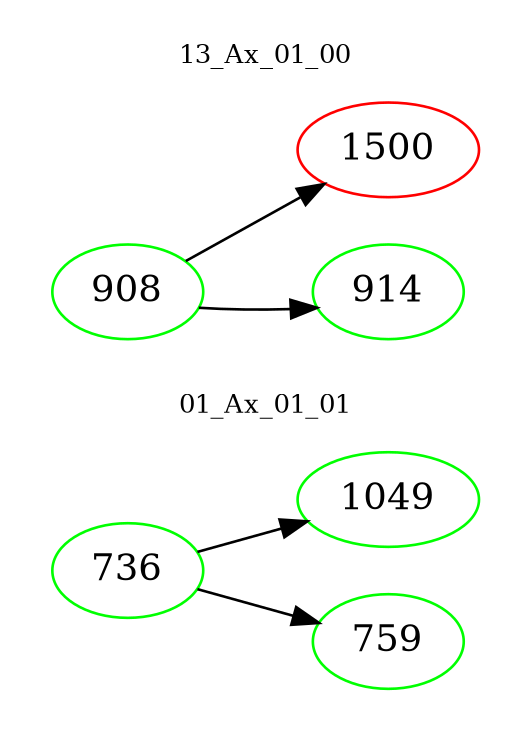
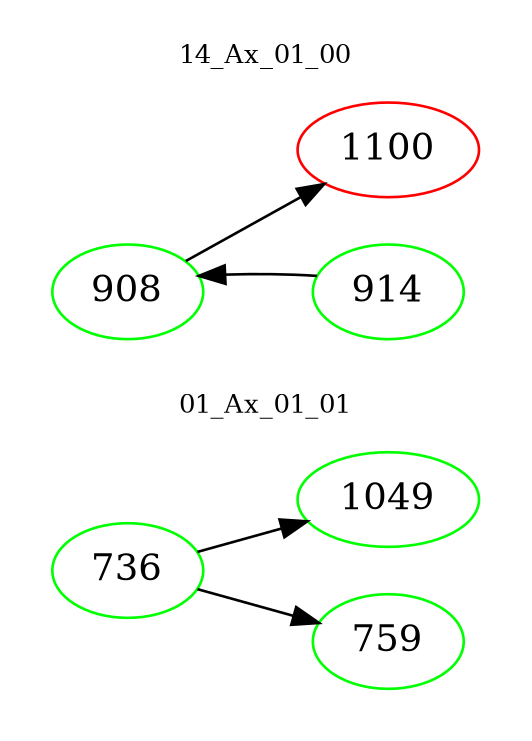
(266, 57) -> (266, 57)
(388, 150) -> (388, 150)
(244, 309) -> (271, 274)
